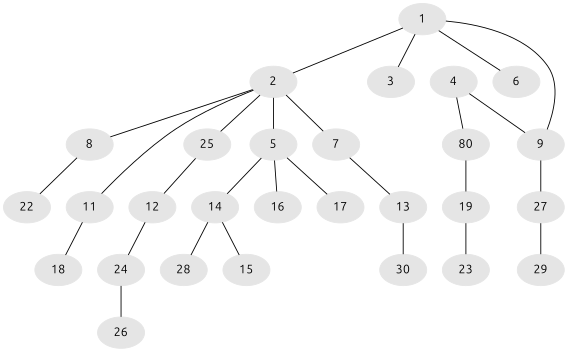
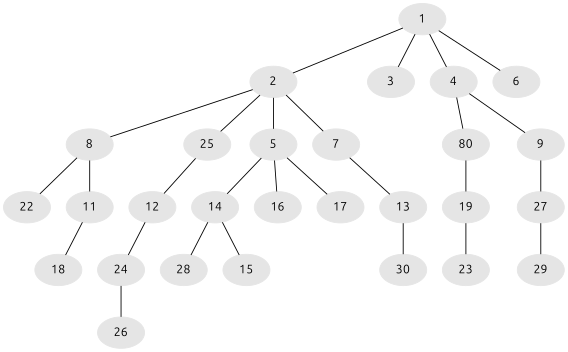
(530, 49) -> (438, 51)
(171, 132) -> (90, 176)
